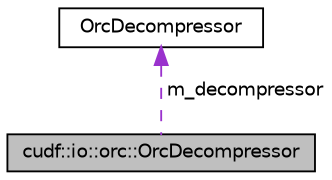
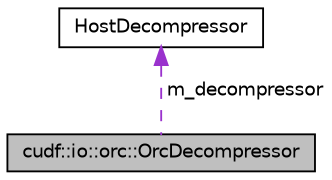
(161, 28) -> (161, 28)
